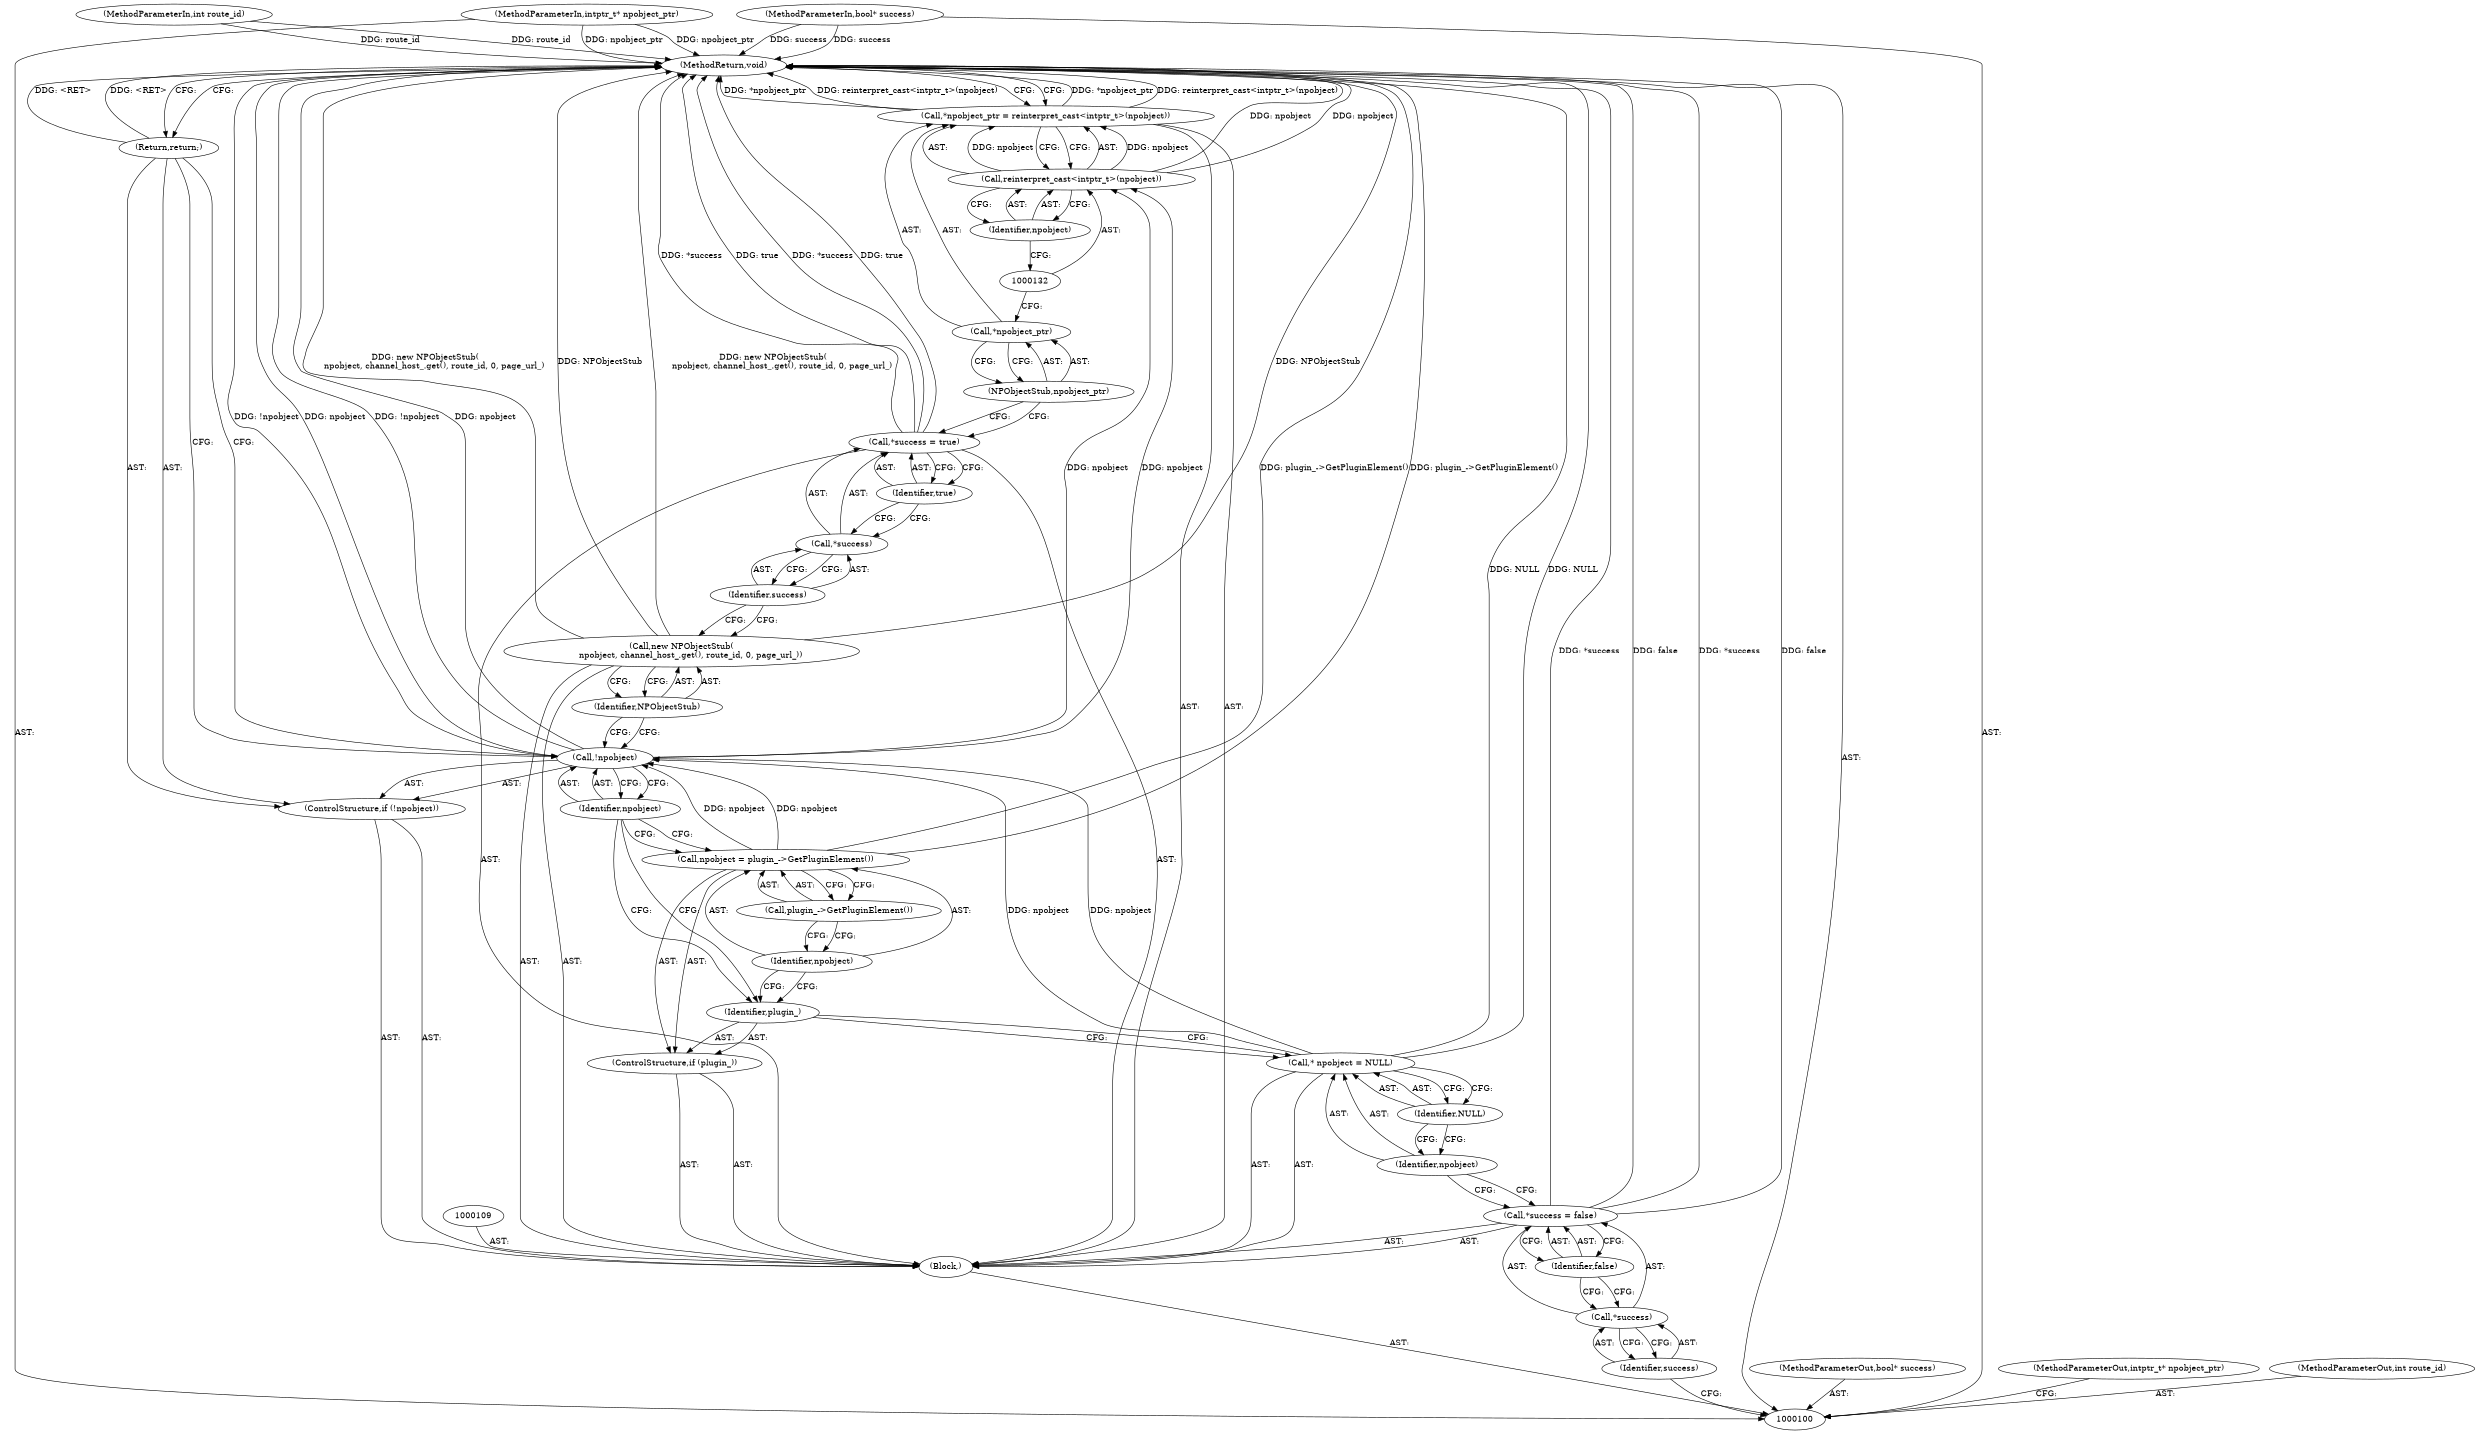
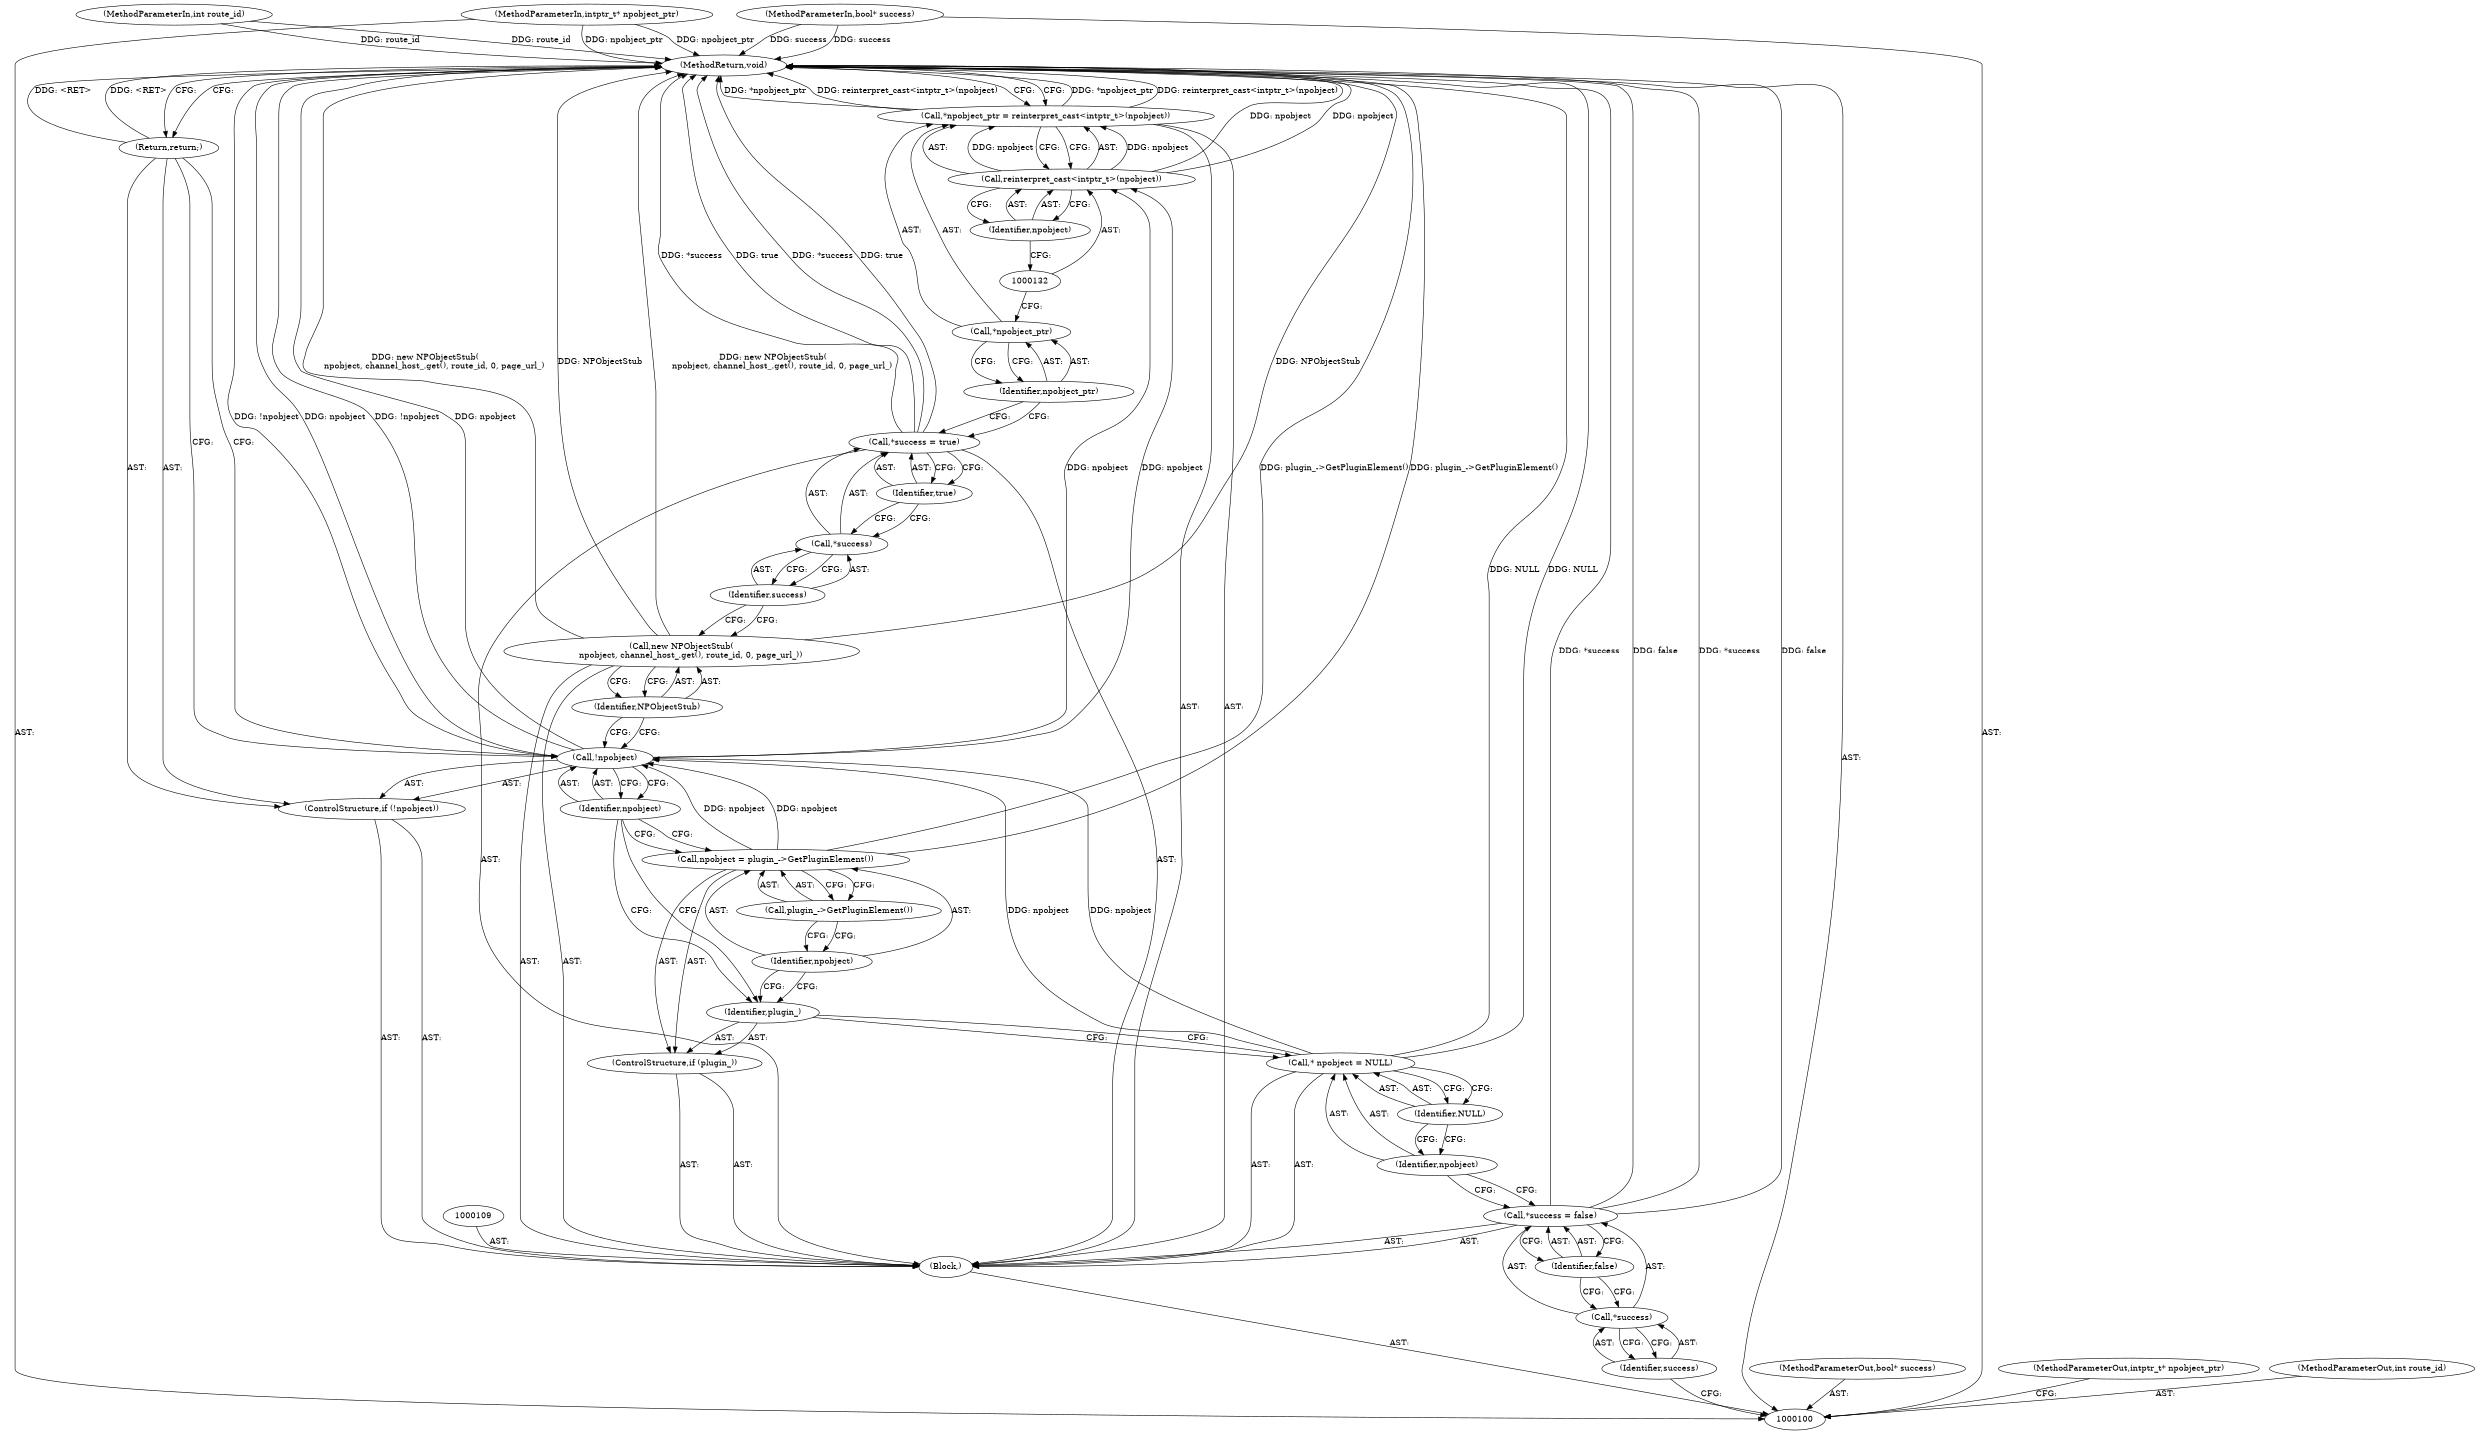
(1049, 392) -> (1049, 392)
